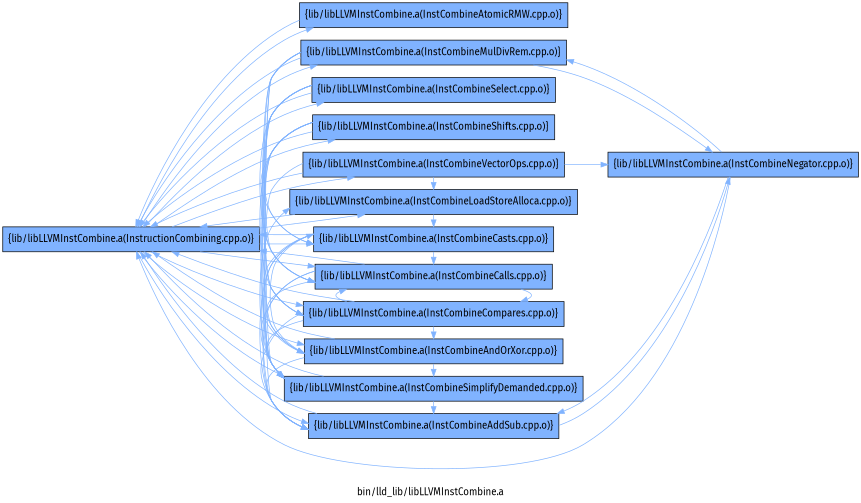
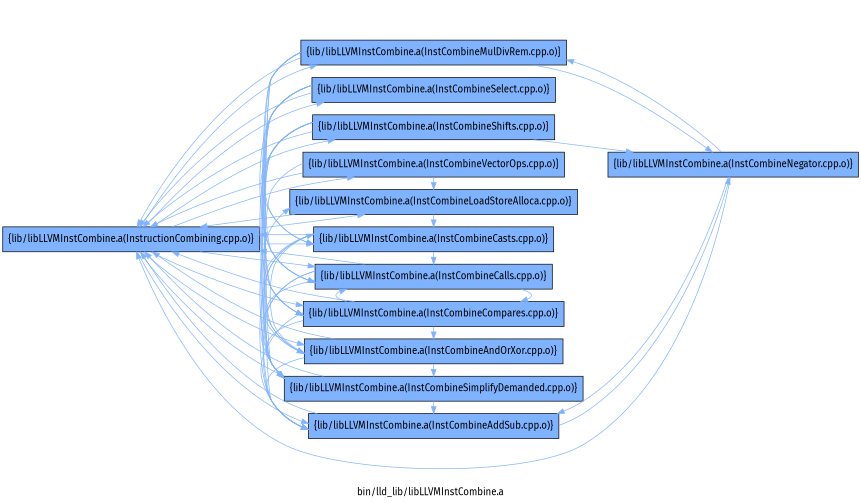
(434, 15) -> none
(583, 165) -> (580, 146)
